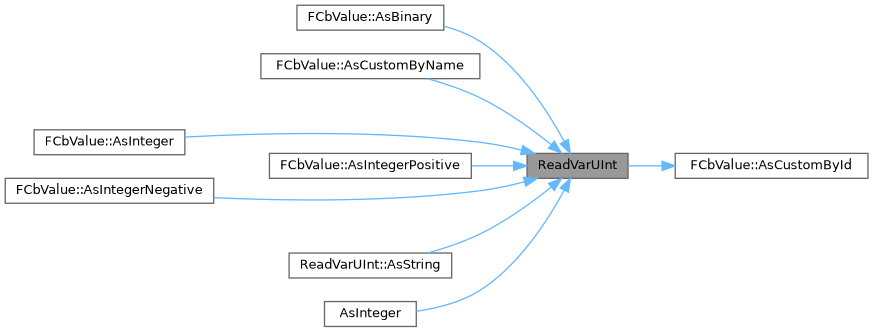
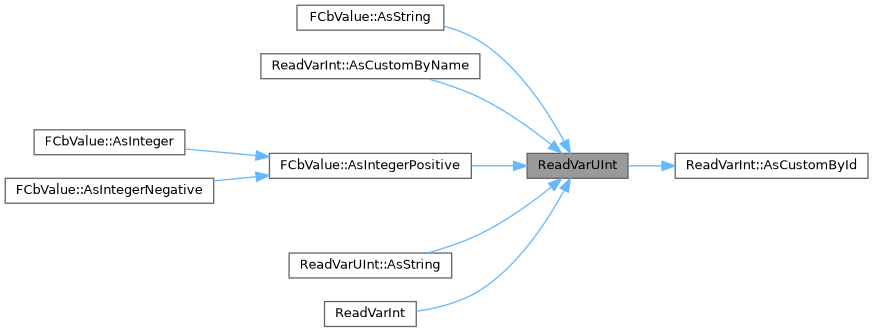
(370, 18) -> (370, 18)
(370, 66) -> (370, 66)
(354, 134) -> (221, 152)
(772, 166) -> (772, 166)
(370, 199) -> (235, 179)
(370, 314) -> (370, 314)
